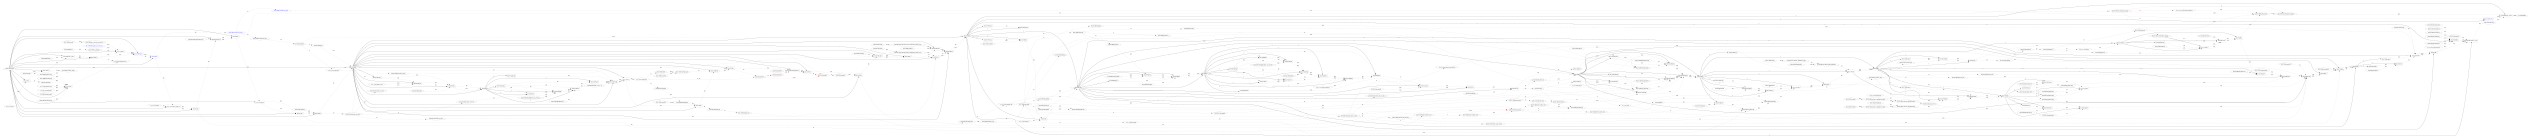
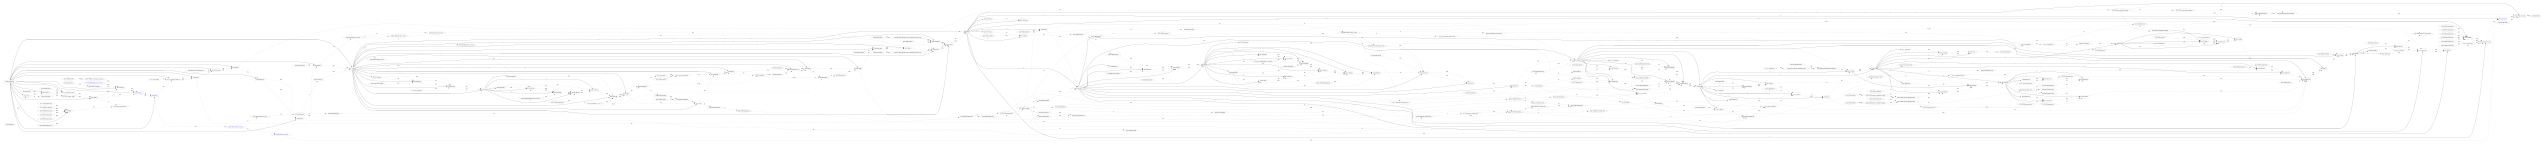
none -> (2422, 34)
